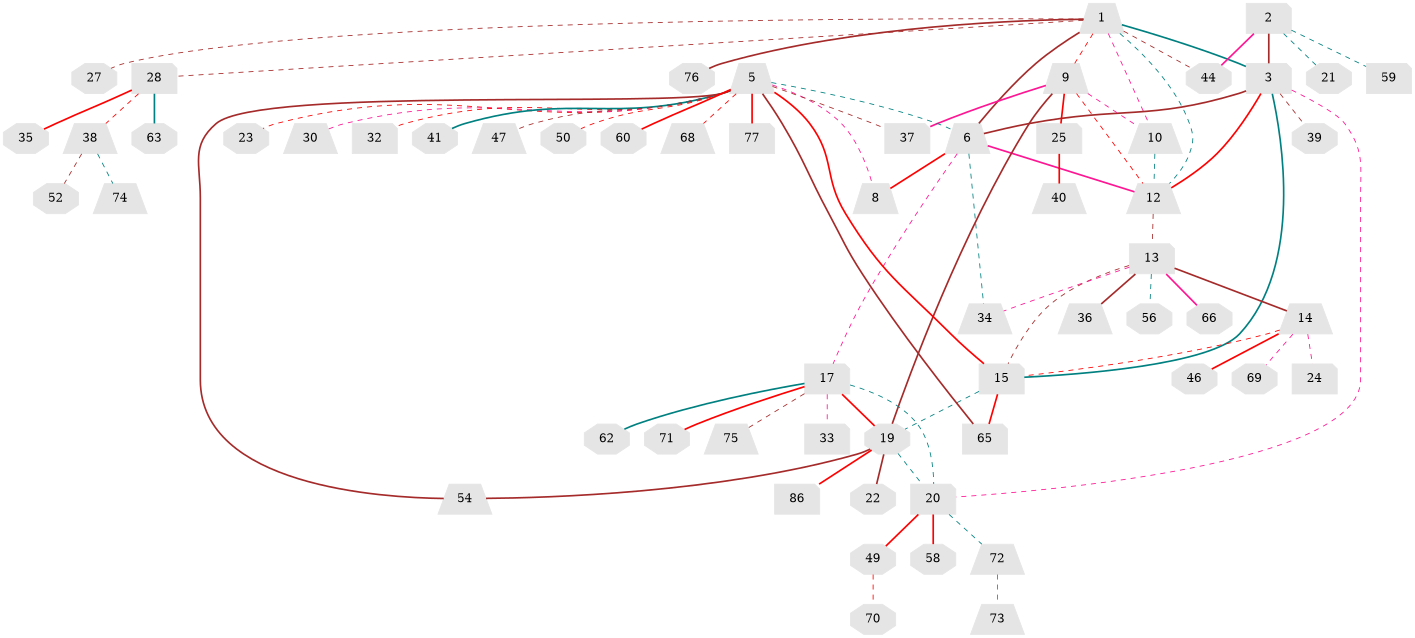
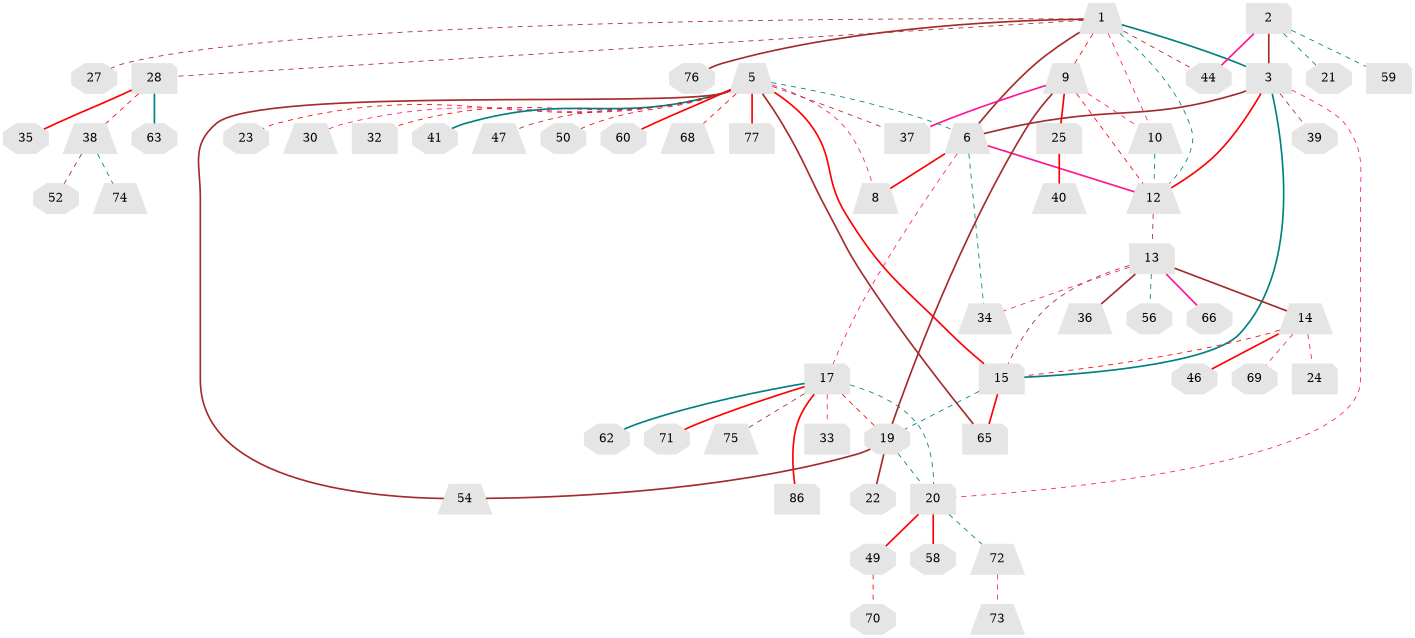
(858, 410) -> (858, 410)
(845, 467) -> (794, 437)
